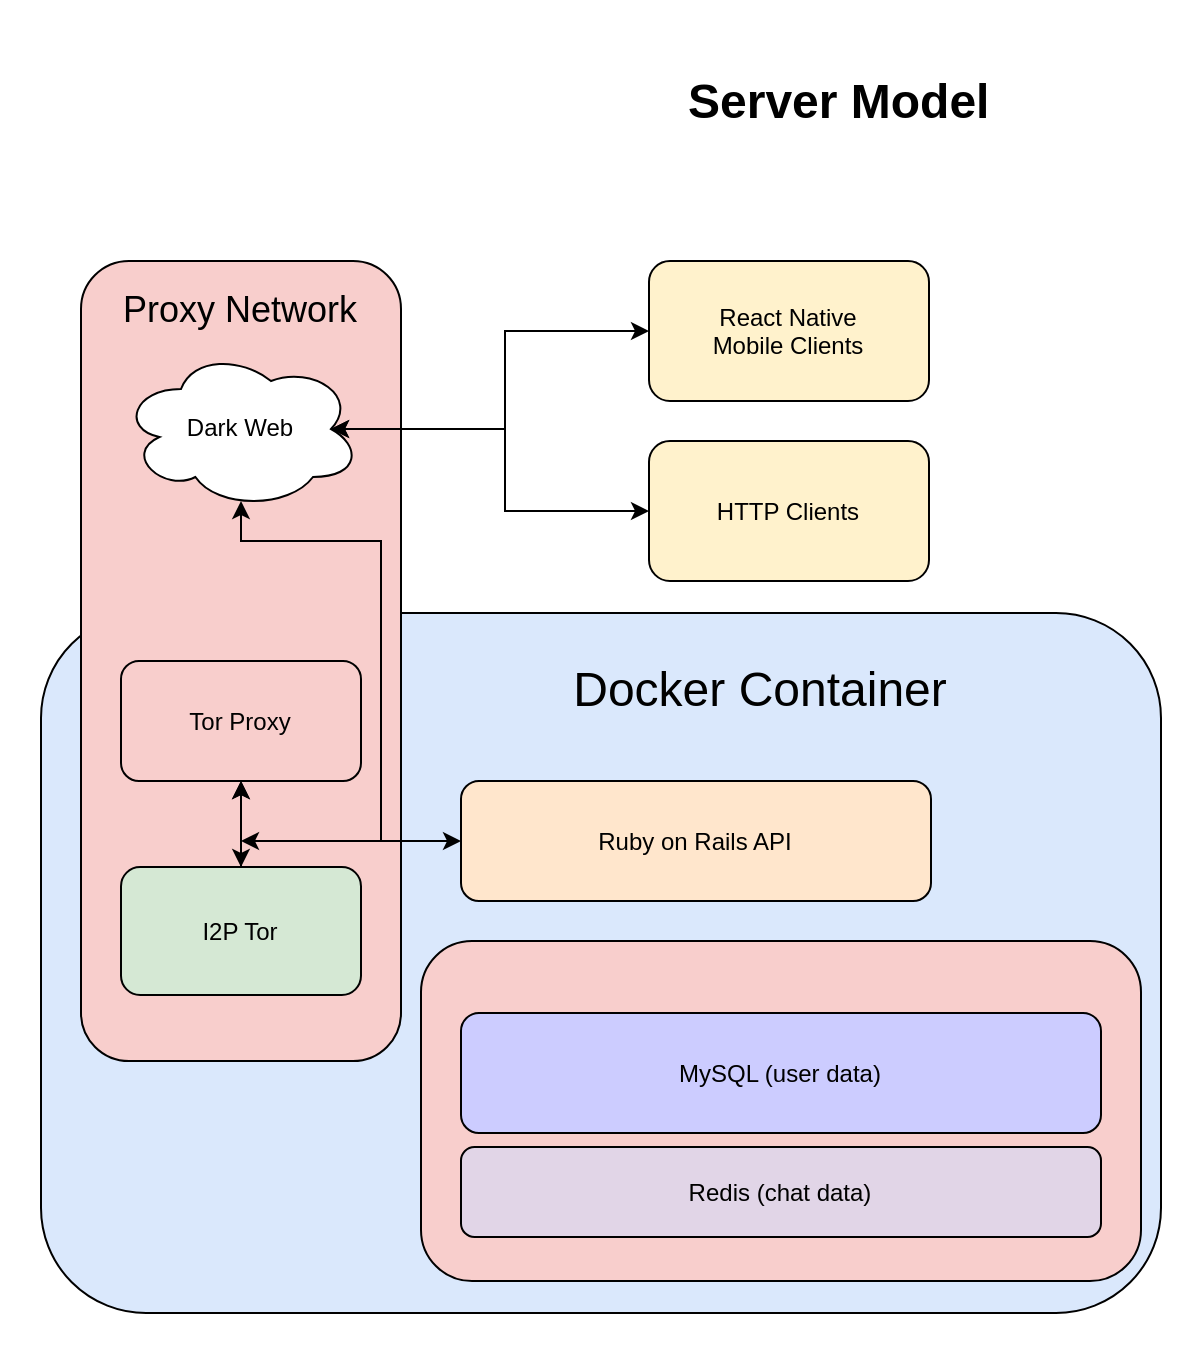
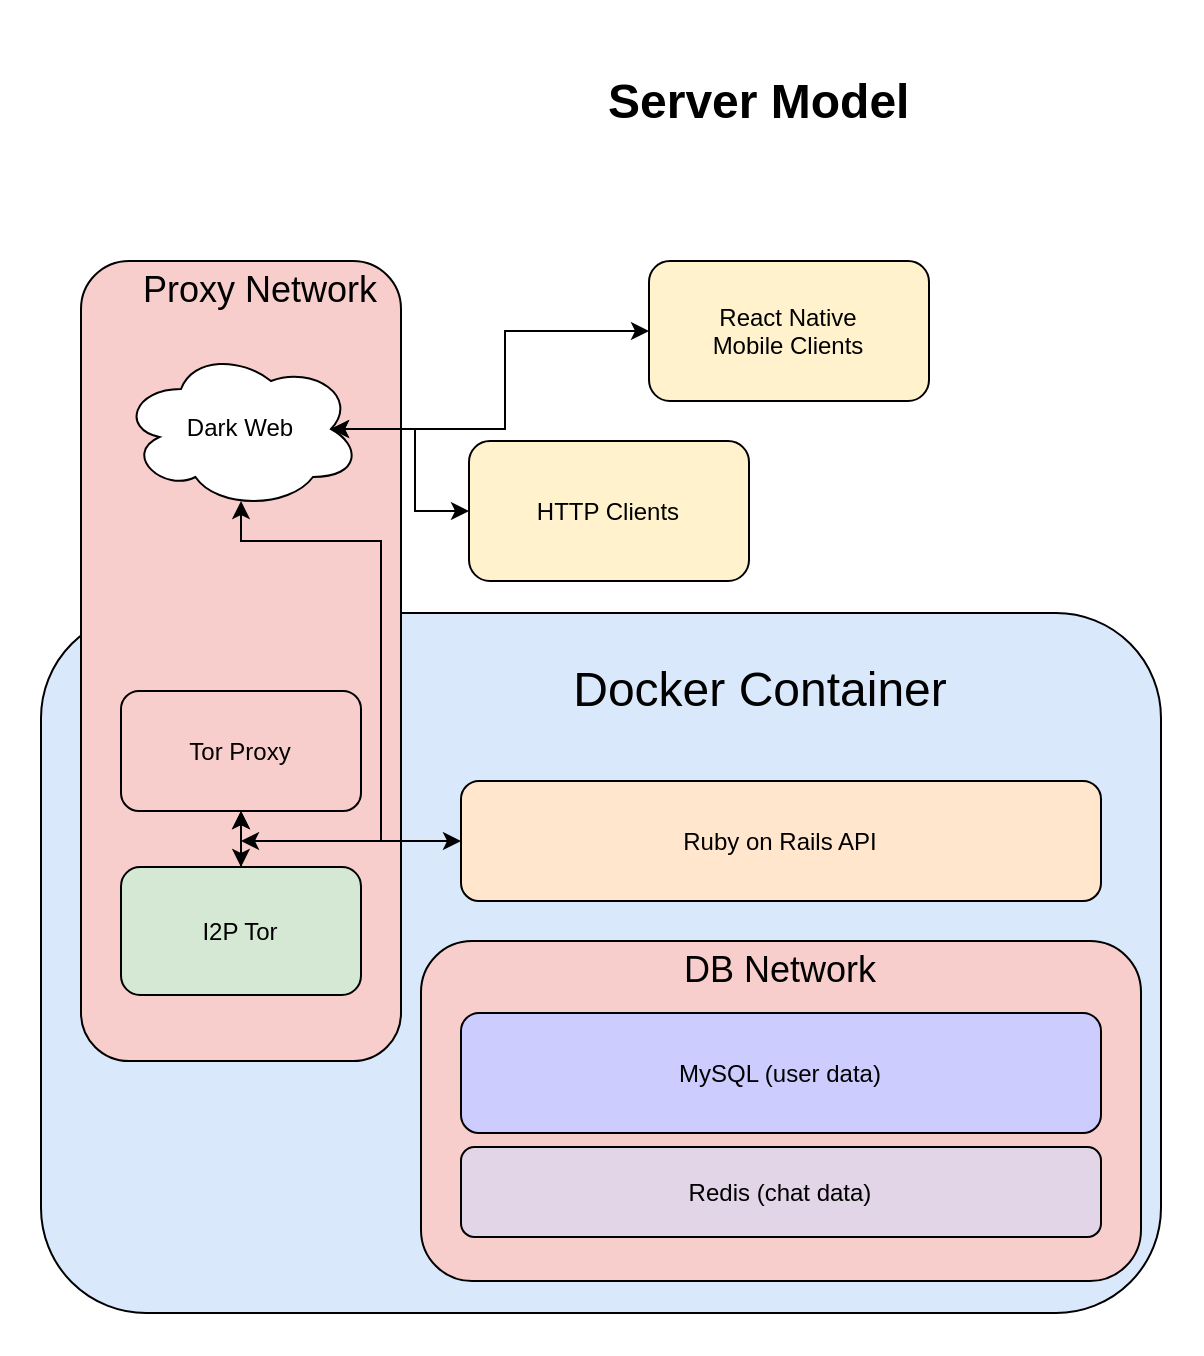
(841, 101) -> (761, 101)
(241, 307) -> (261, 287)
(789, 511) -> (609, 511)
(241, 721) -> (241, 751)
(696, 841) -> (781, 841)
none -> (781, 967)
